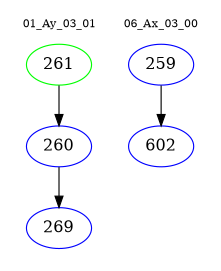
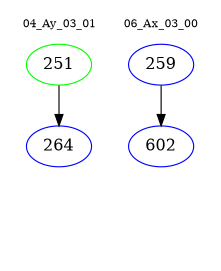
(60, 24) -> (60, 24)
(59, 65) -> (59, 65)
(59, 146) -> (59, 146)
(59, 228) -> none
